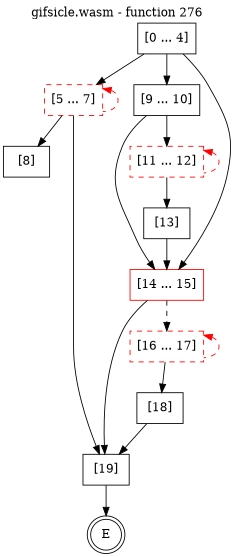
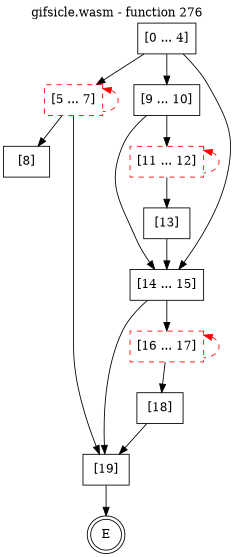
(167, 285) -> (167, 285)
(167, 312) -> (167, 312)
